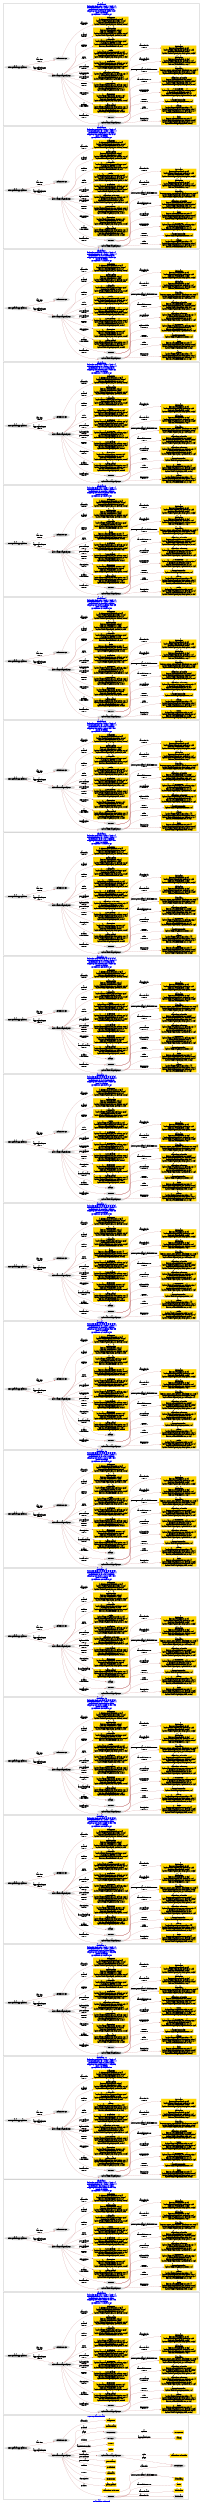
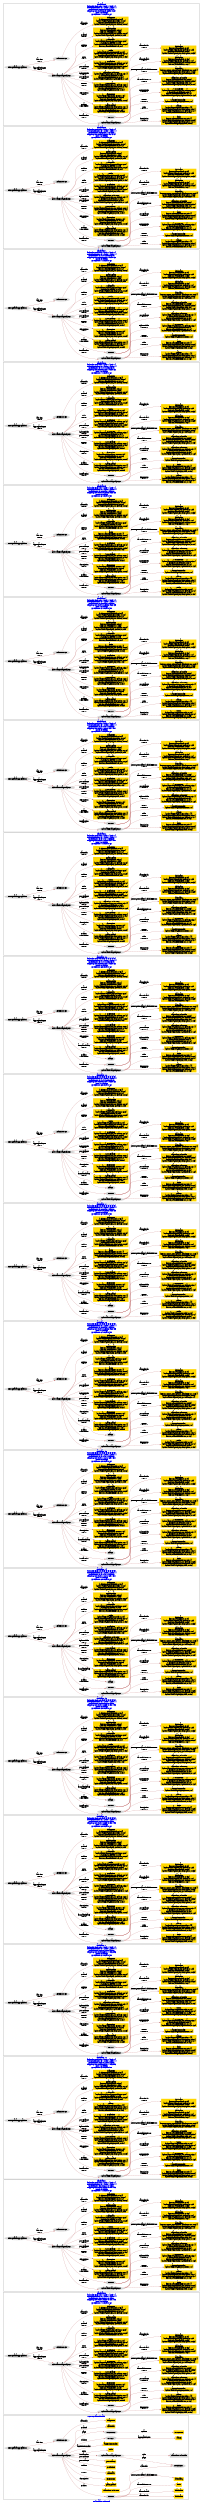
(111, 2426) -> (111, 2426)
(111, 2444) -> (111, 2444)
(179, 2456) -> (179, 2456)
(179, 2497) -> (179, 2497)
